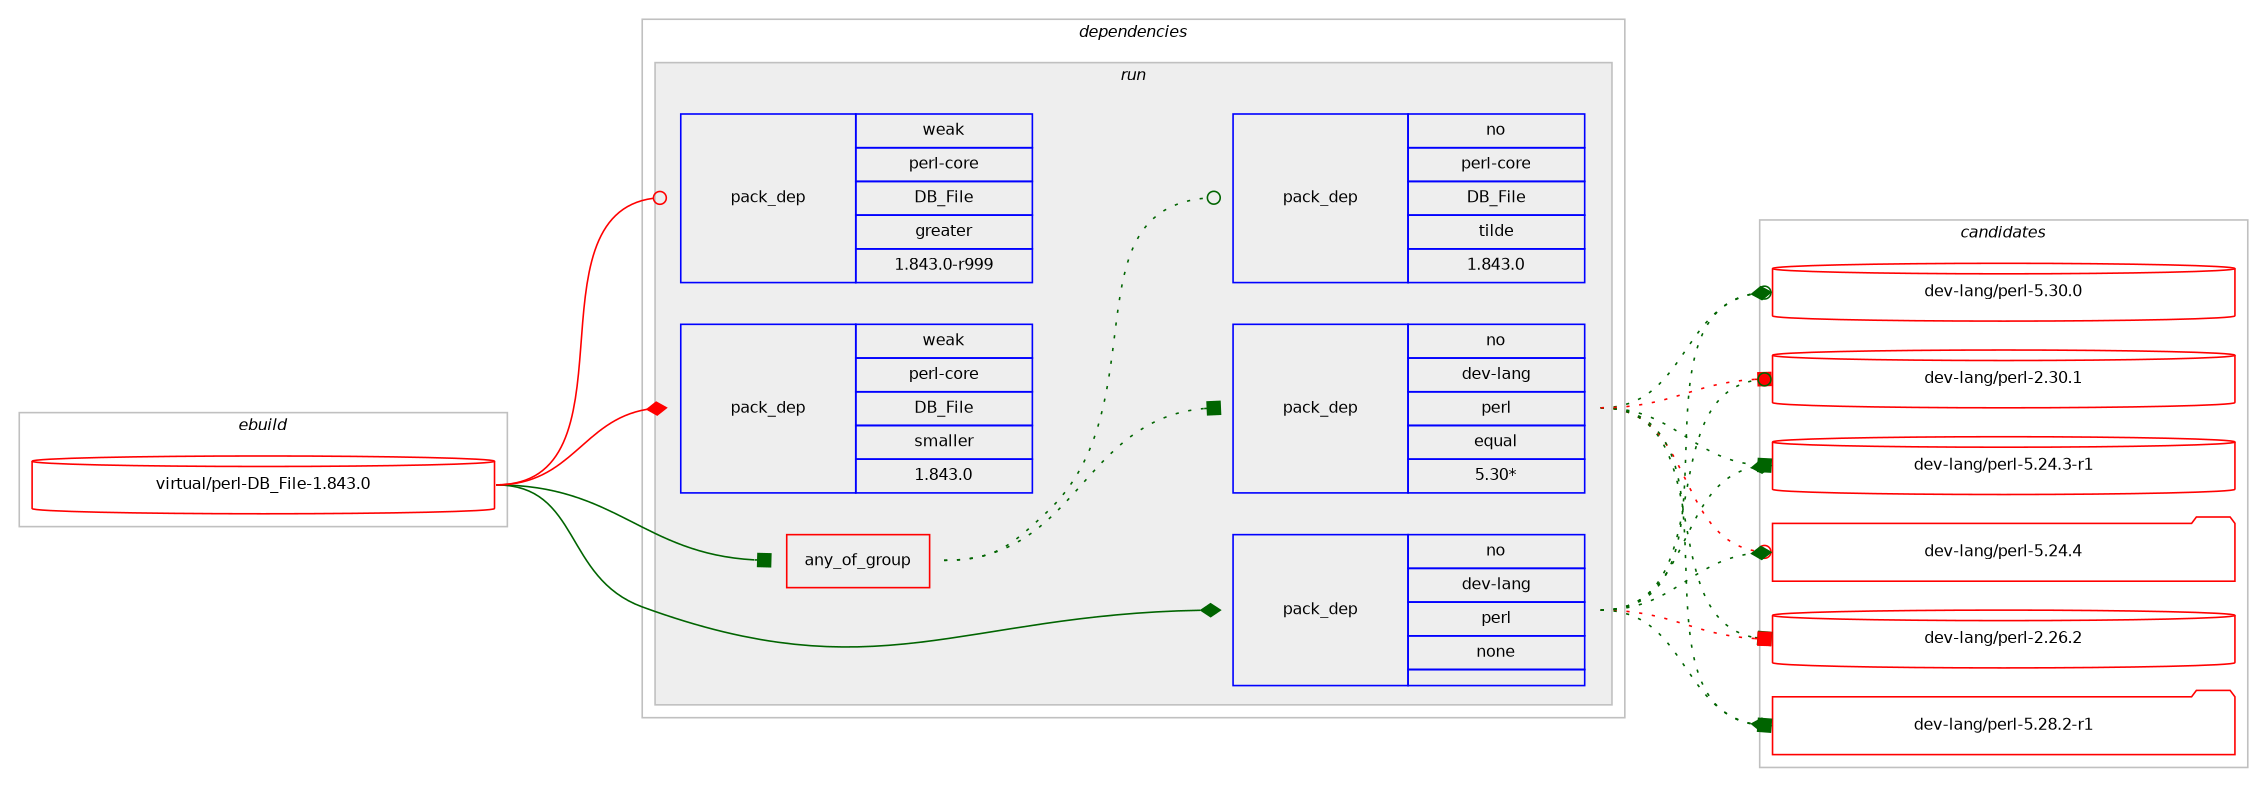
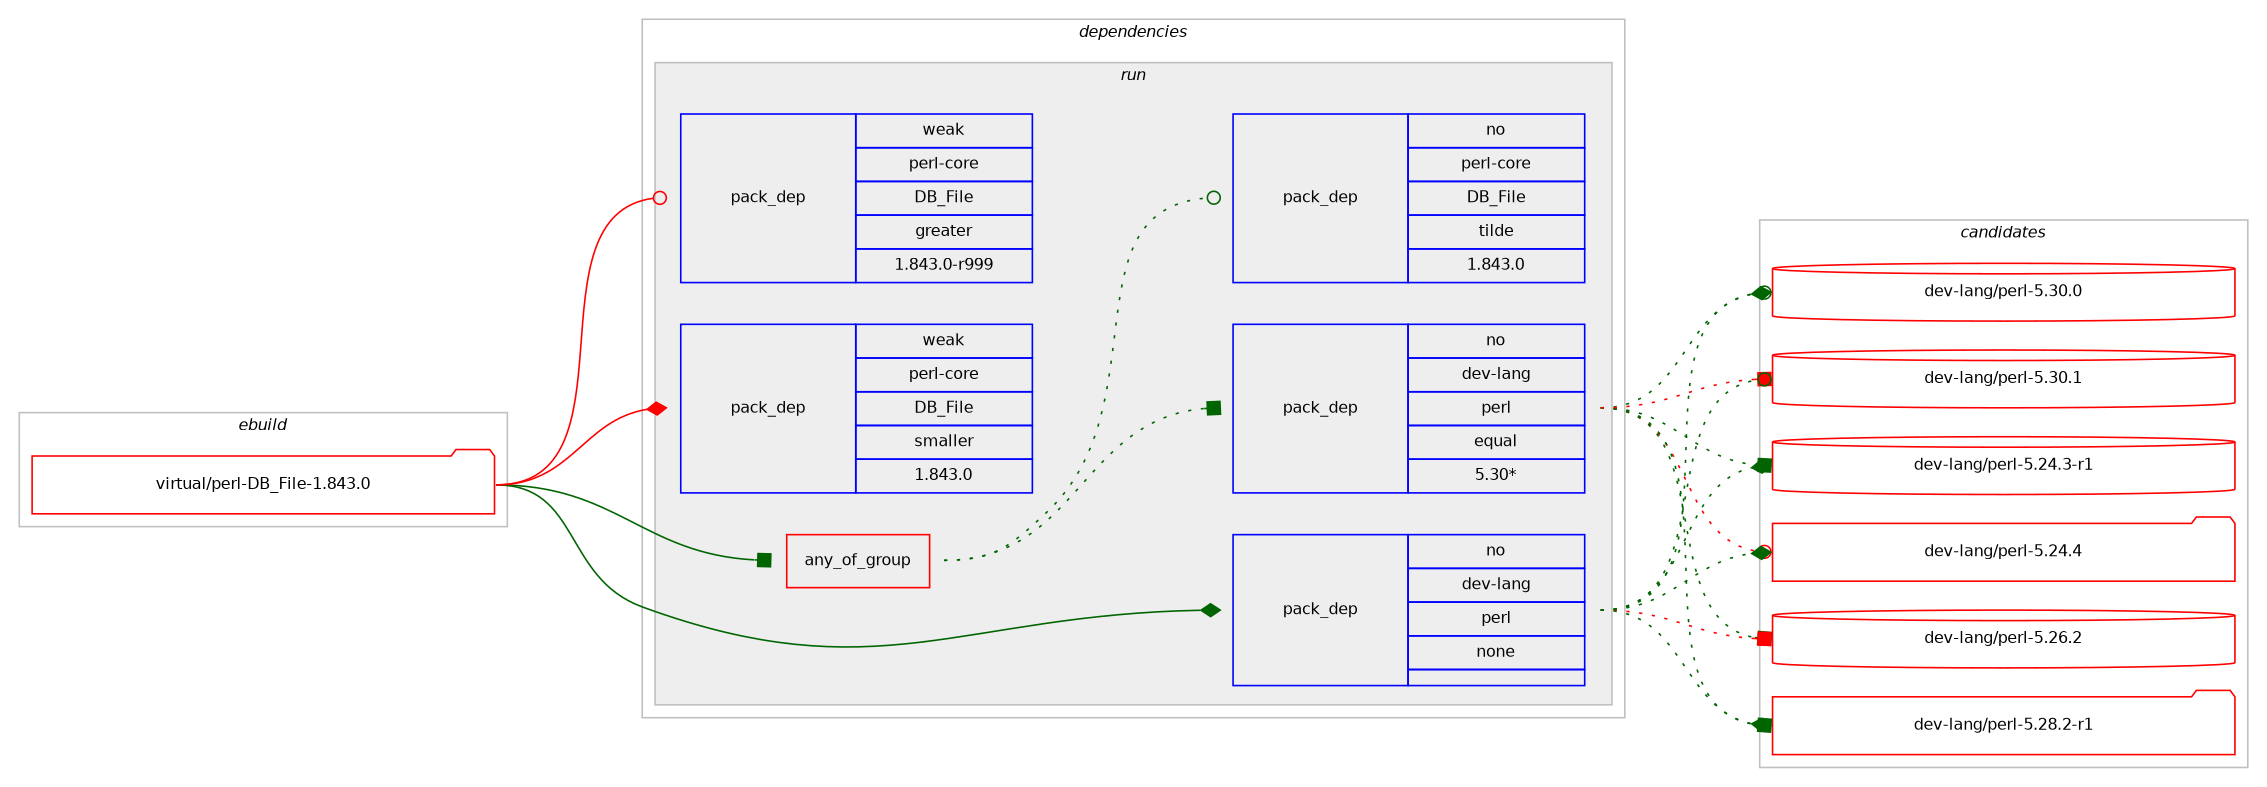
(2004, 379) -> (2004, 379)
(263, 485) -> (263, 485)
(2004, 639) -> (2004, 639)
